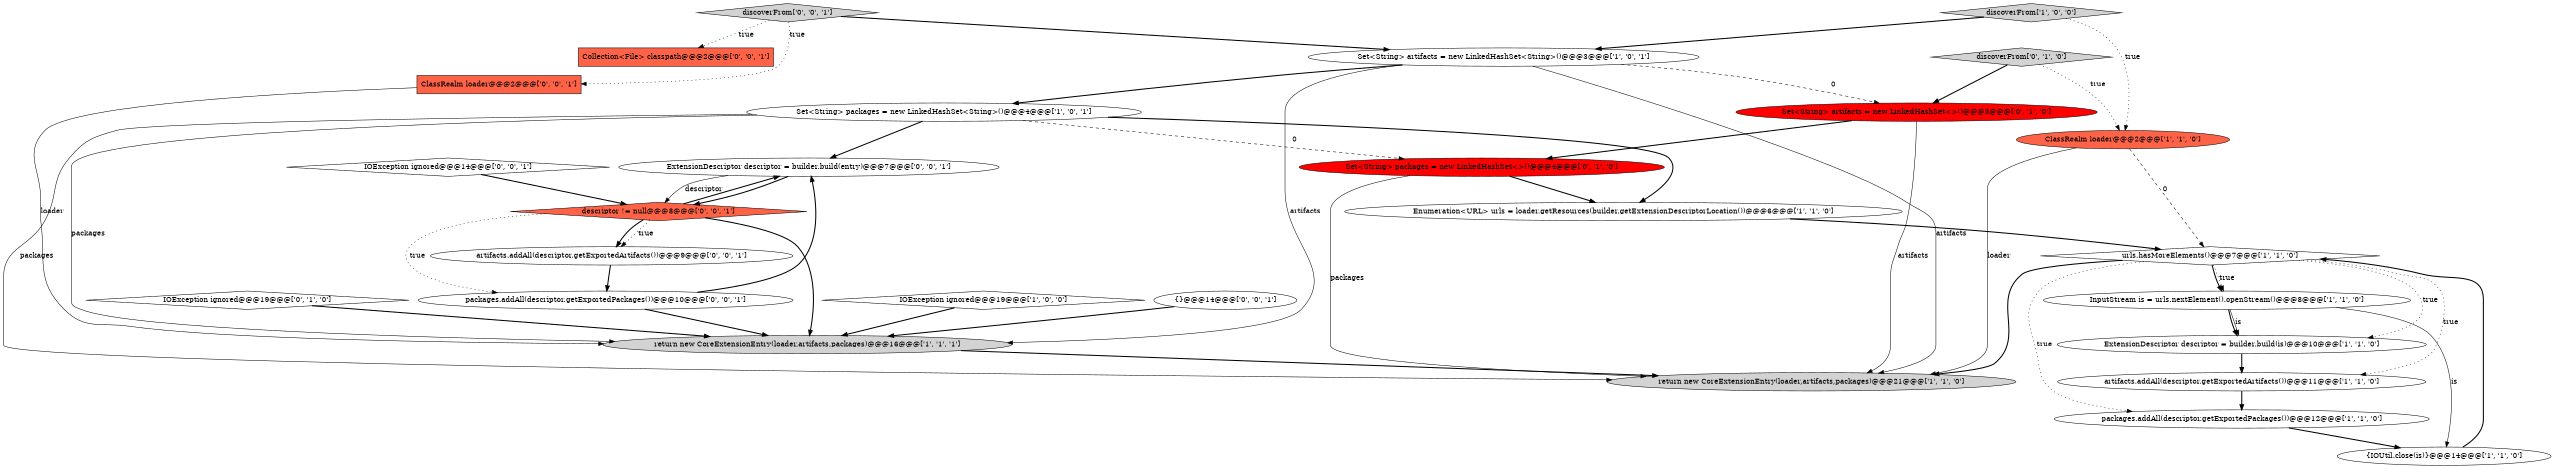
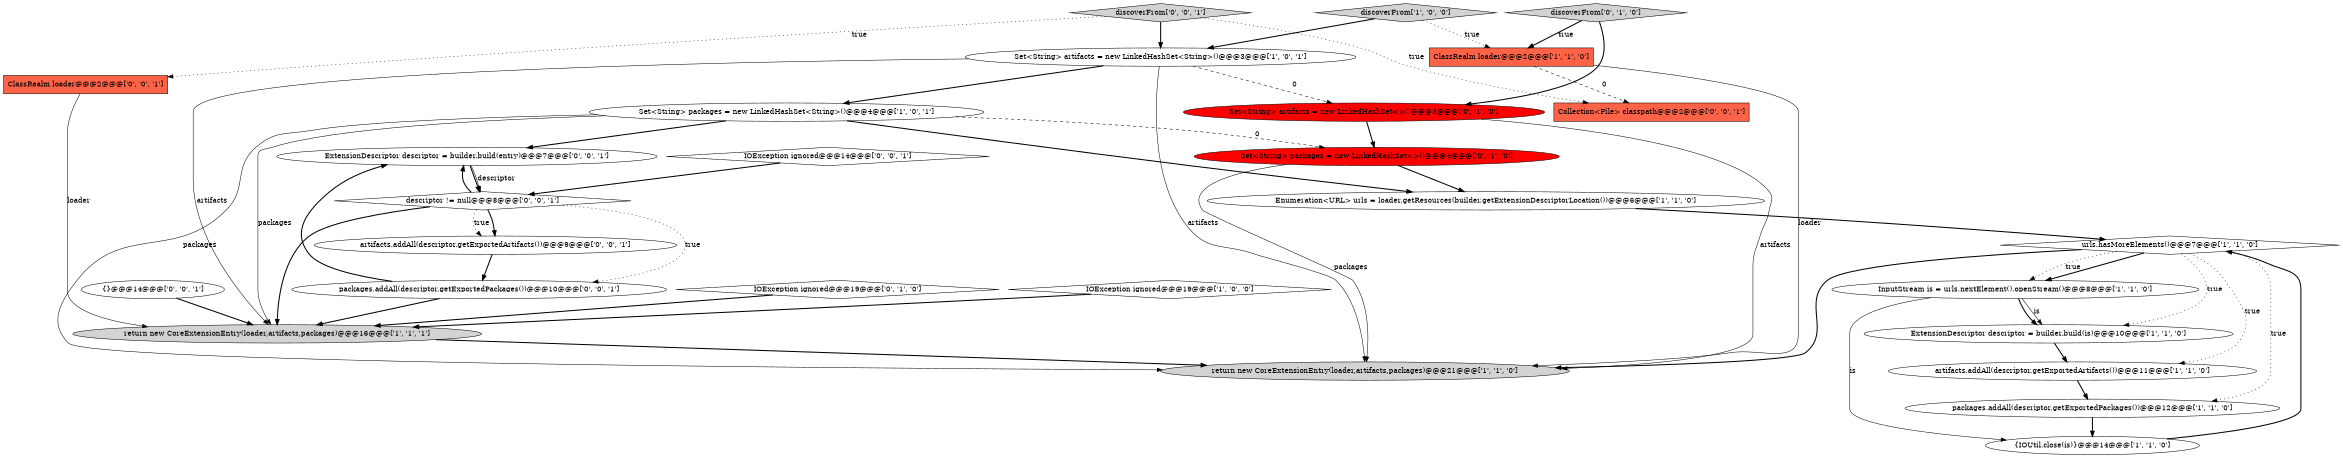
(2084, 88) -> (1557, 33)
(2123, 140) -> (1511, 57)
(2165, 196) -> (1579, 84)
(659, 212) -> (483, 201)
